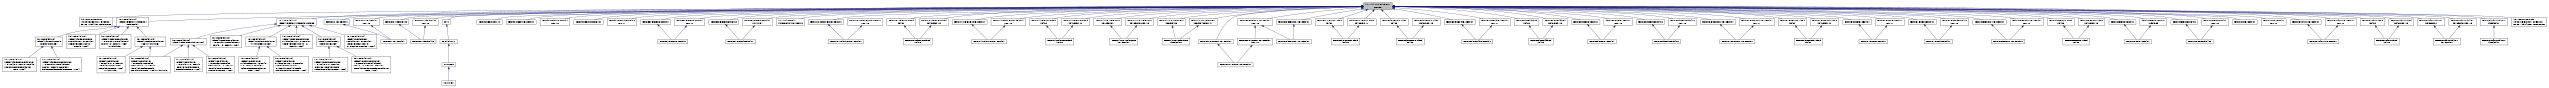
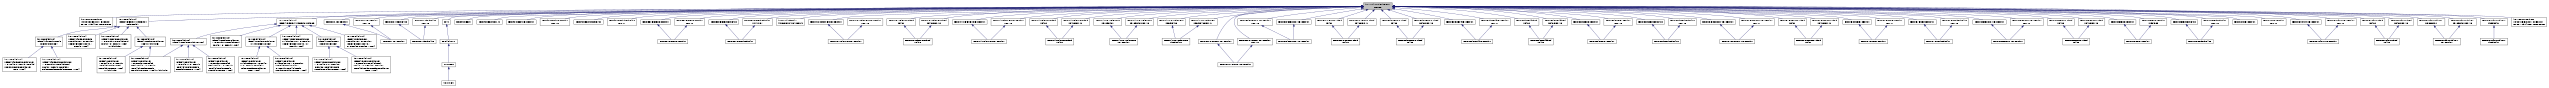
none -> (1403, 14)
none -> (464, 22)
(790, 22) -> (790, 22)
(1255, 33) -> (1284, 9)
